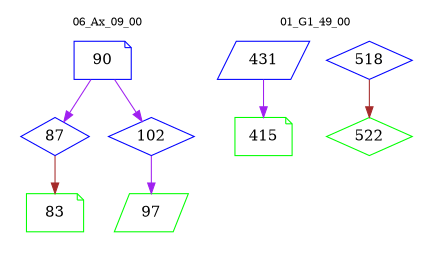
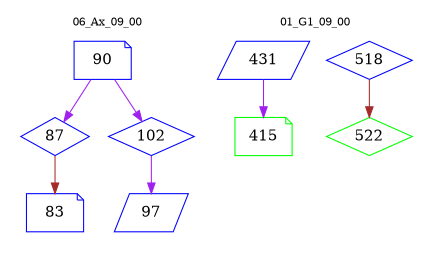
(315, 23) -> (315, 23)
(55, 213) -> (55, 213)
(151, 213) -> (151, 213)
